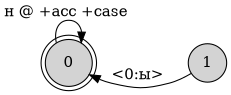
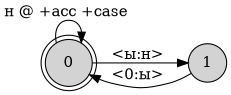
none -> (135, 63)
